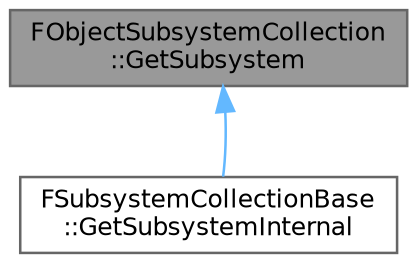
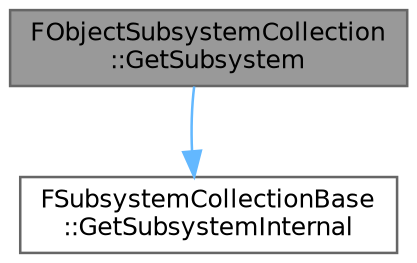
(226, 144) -> (192, 119)
